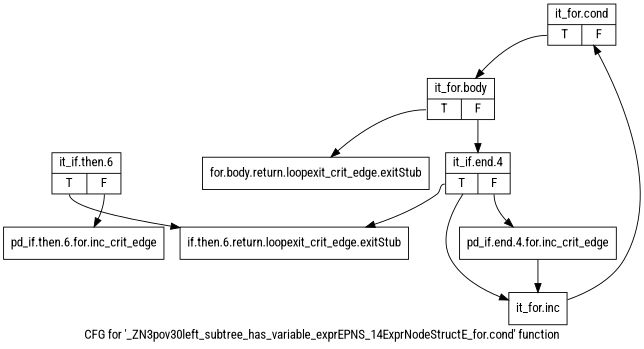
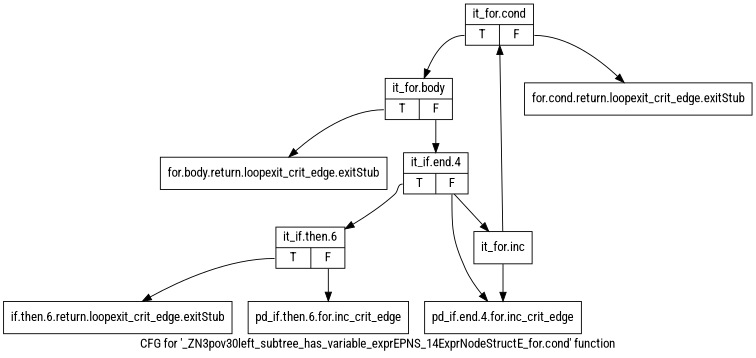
none -> (638, 99)
(413, 208) -> (380, 206)
(538, 271) -> (503, 278)
